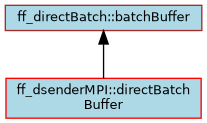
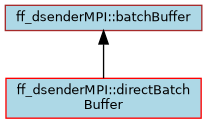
(104, 18) -> (104, 18)
